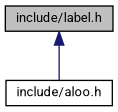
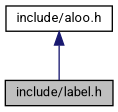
(59, 63) -> (59, 63)
